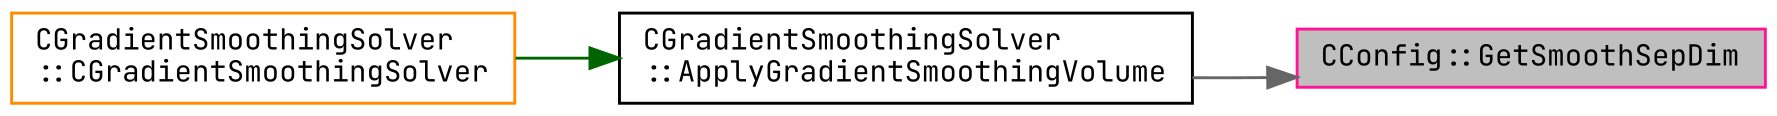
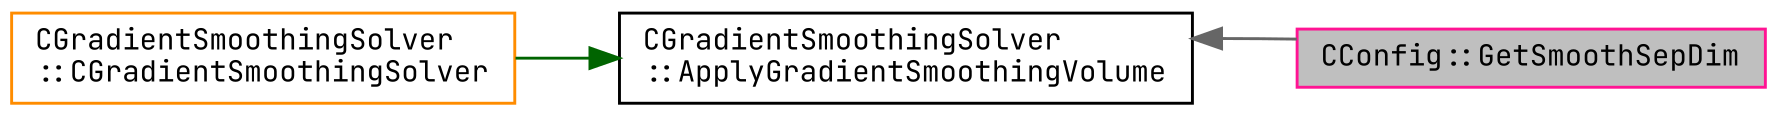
(1230, 78) -> (1259, 39)
